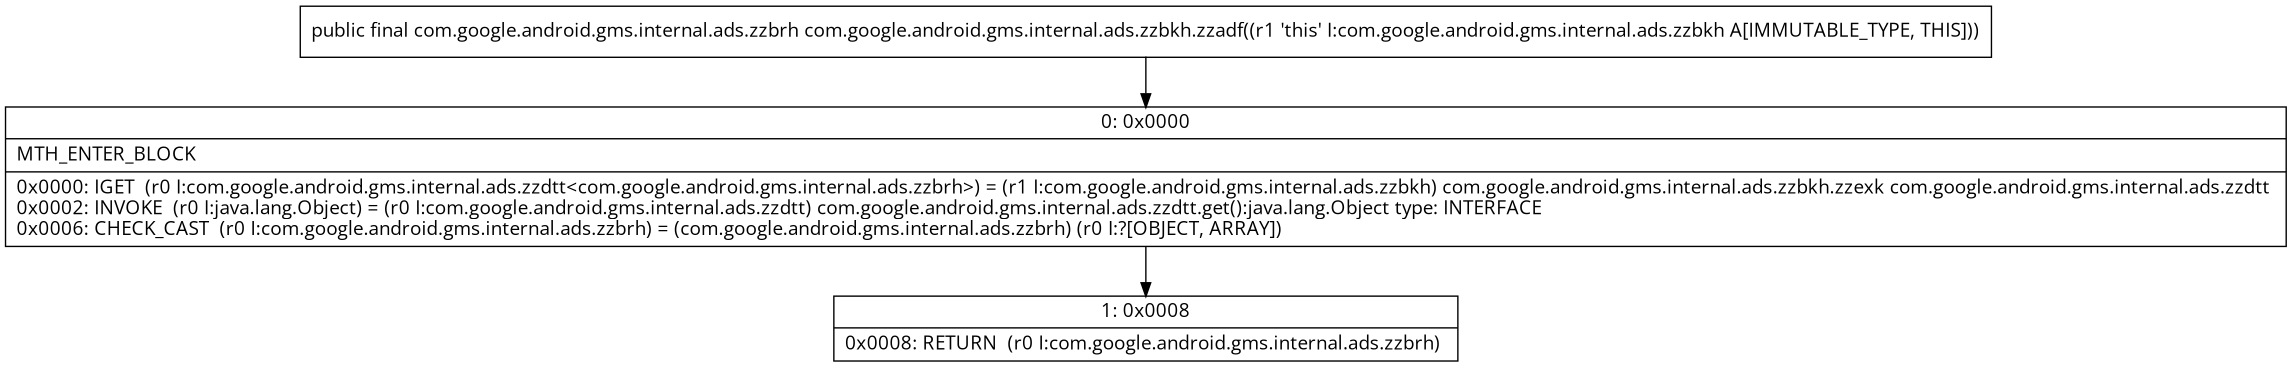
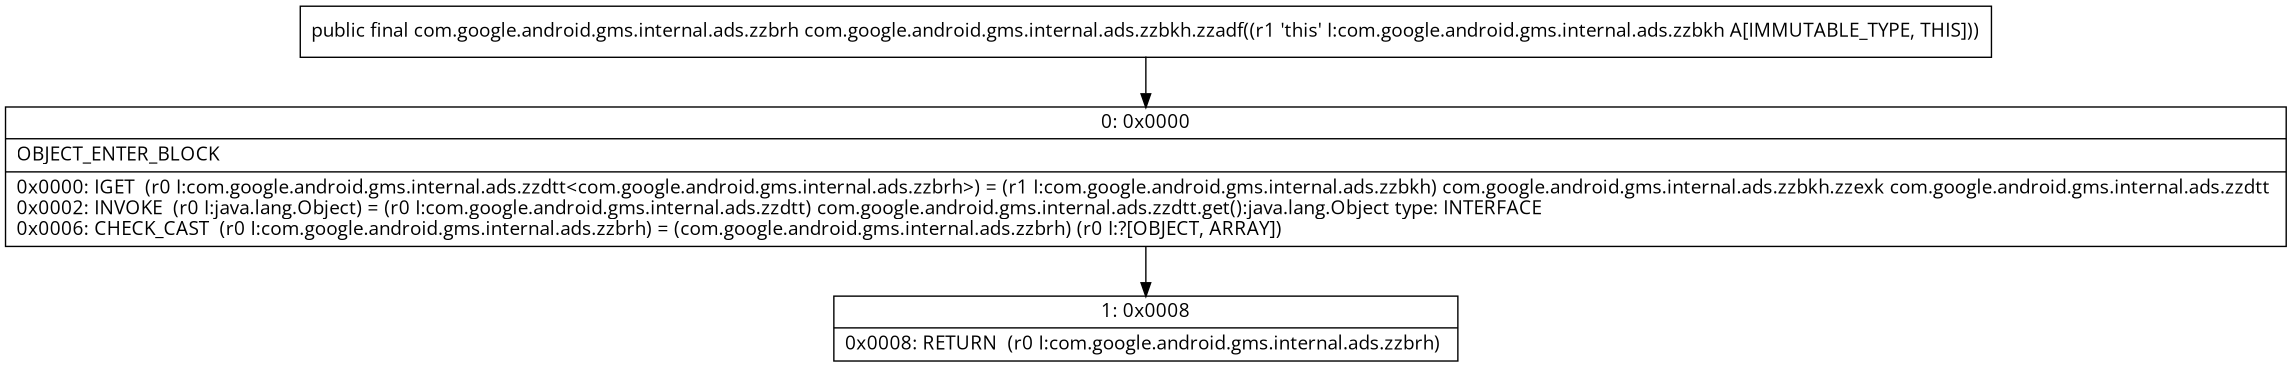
(106, 155) -> (119, 155)
